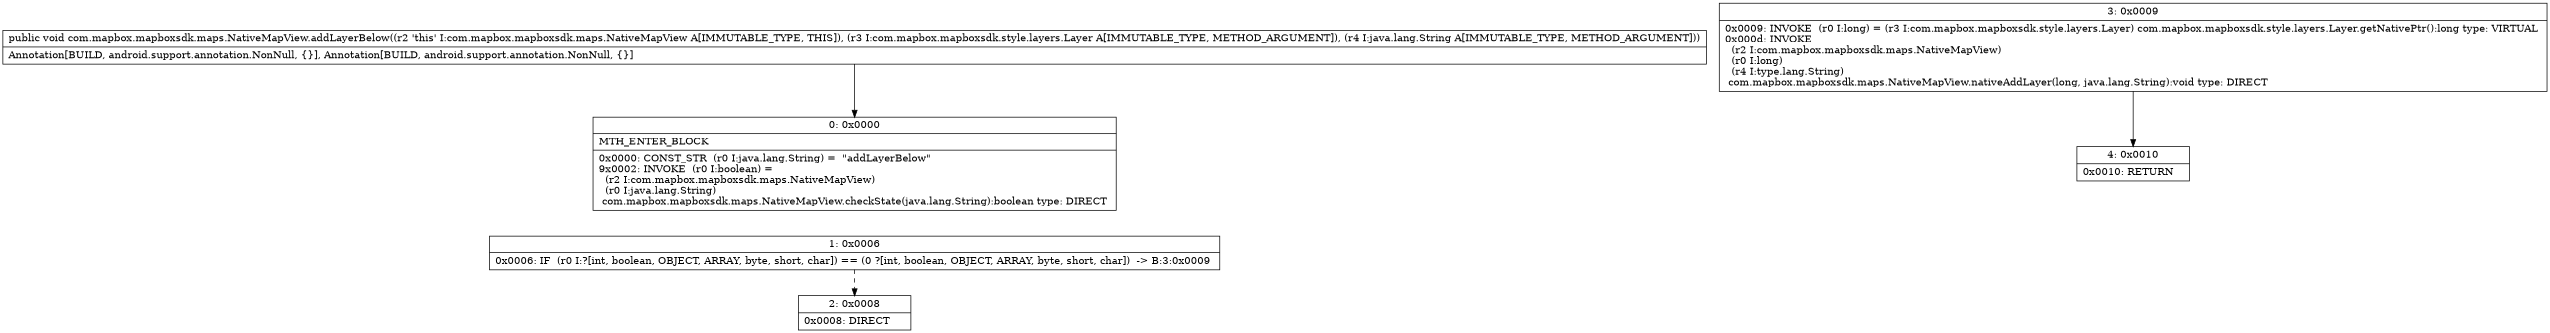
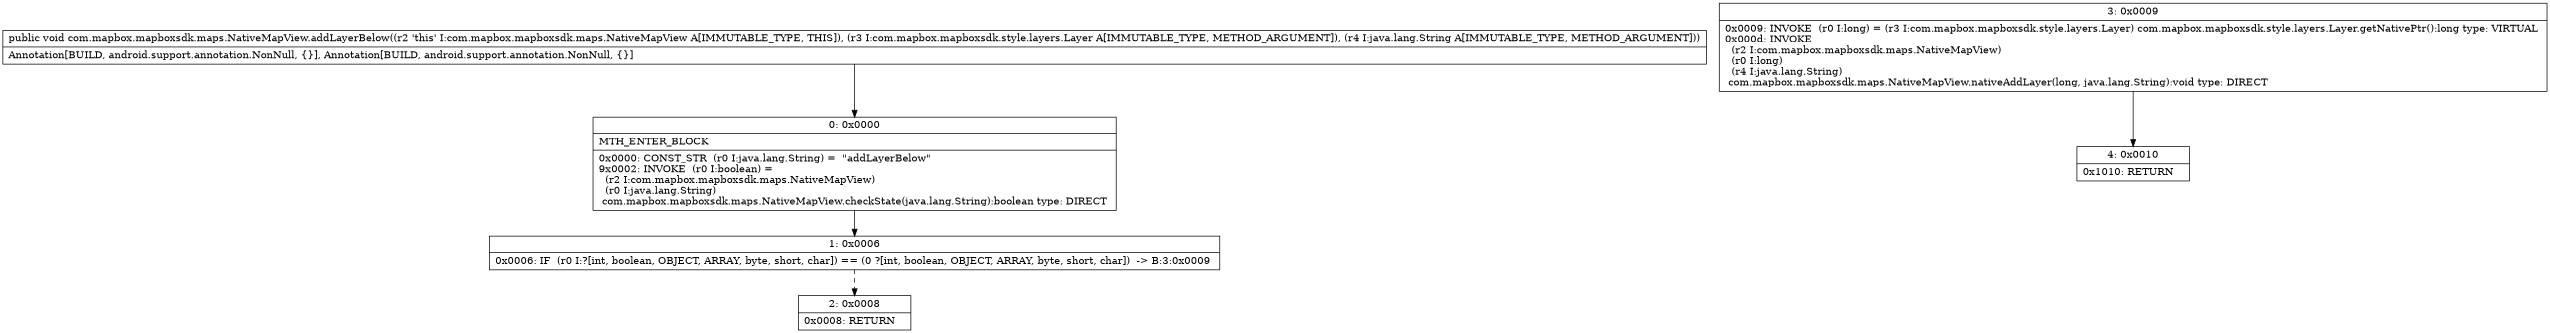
(1784, 72) -> (1784, 72)
(2133, 172) -> (2133, 172)
none -> (855, 220)
(852, 321) -> (855, 321)
